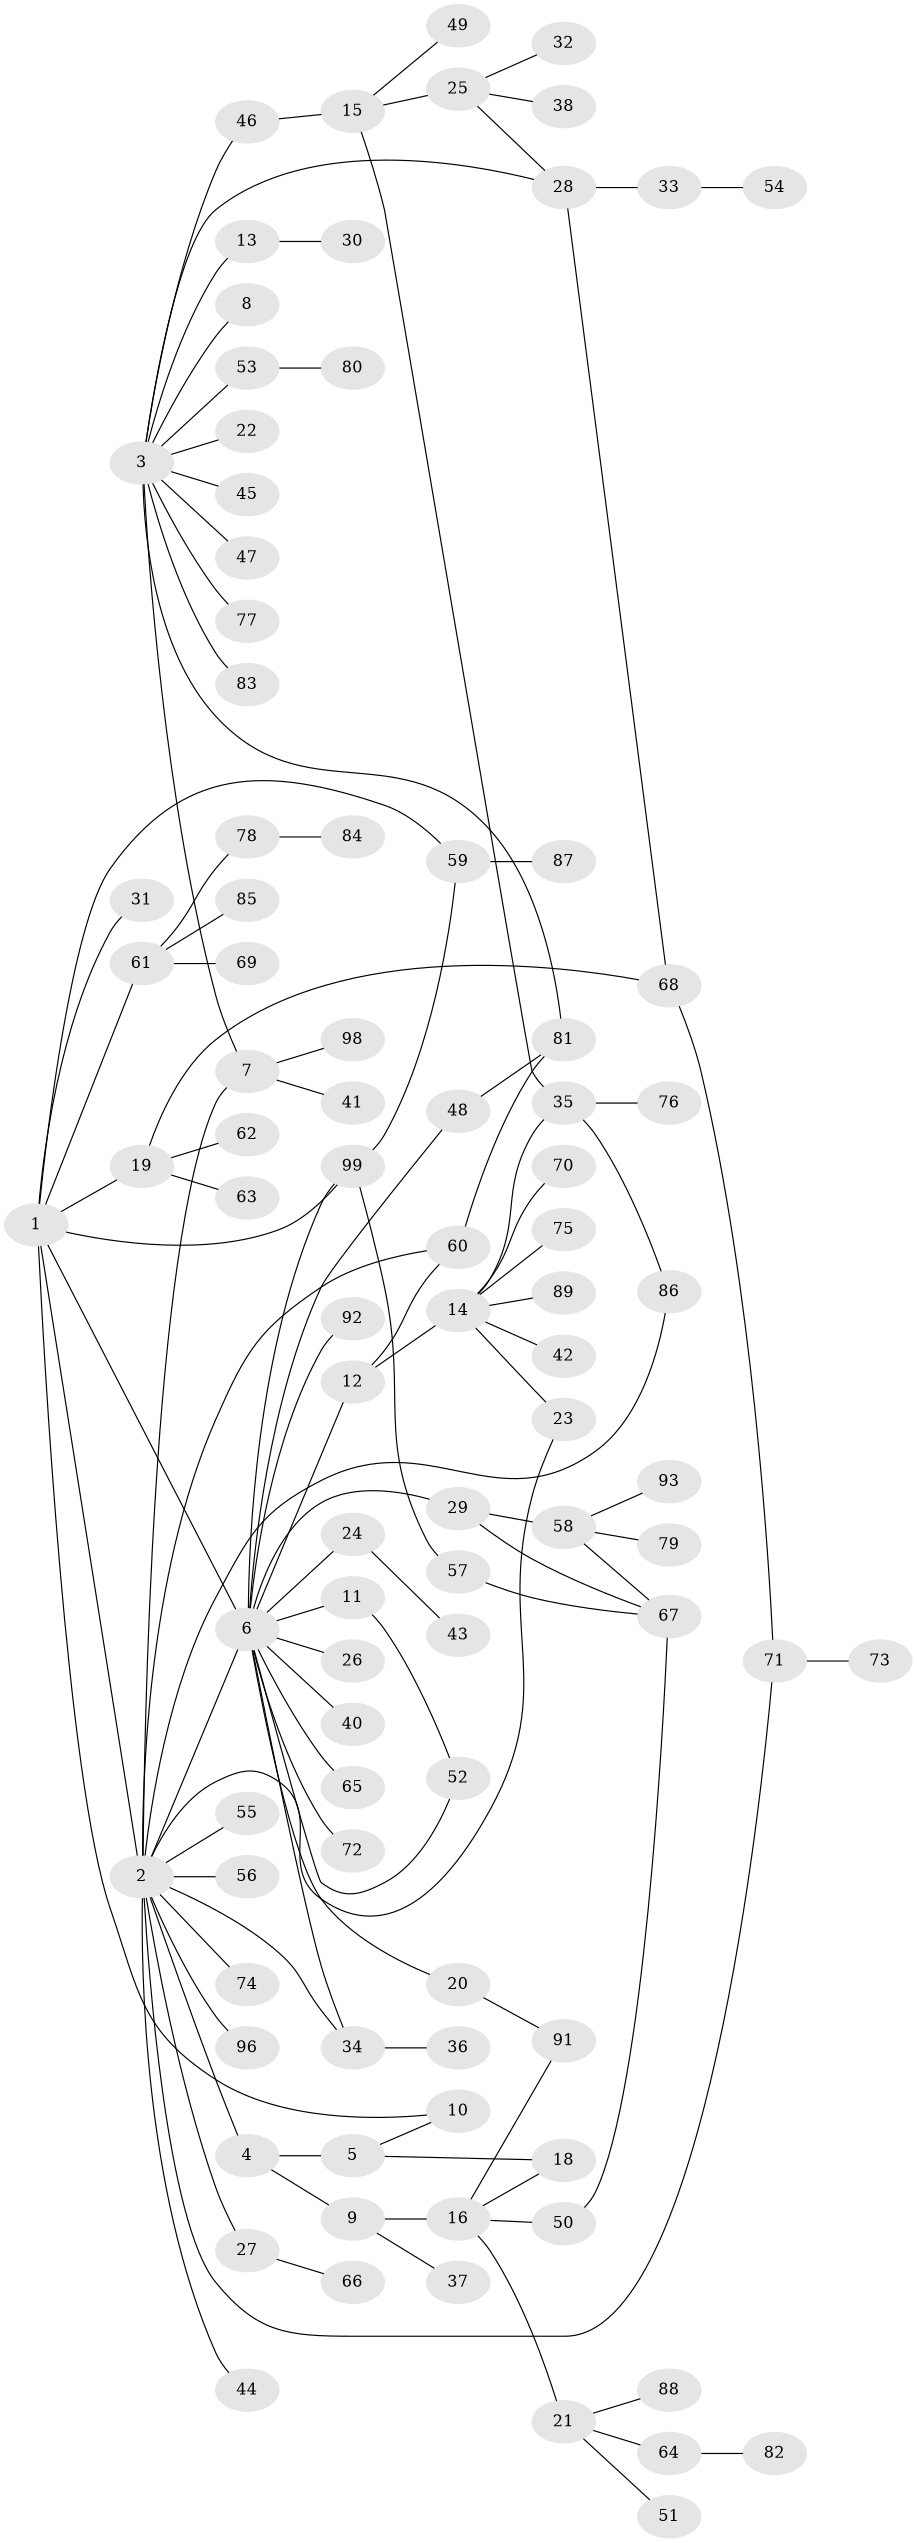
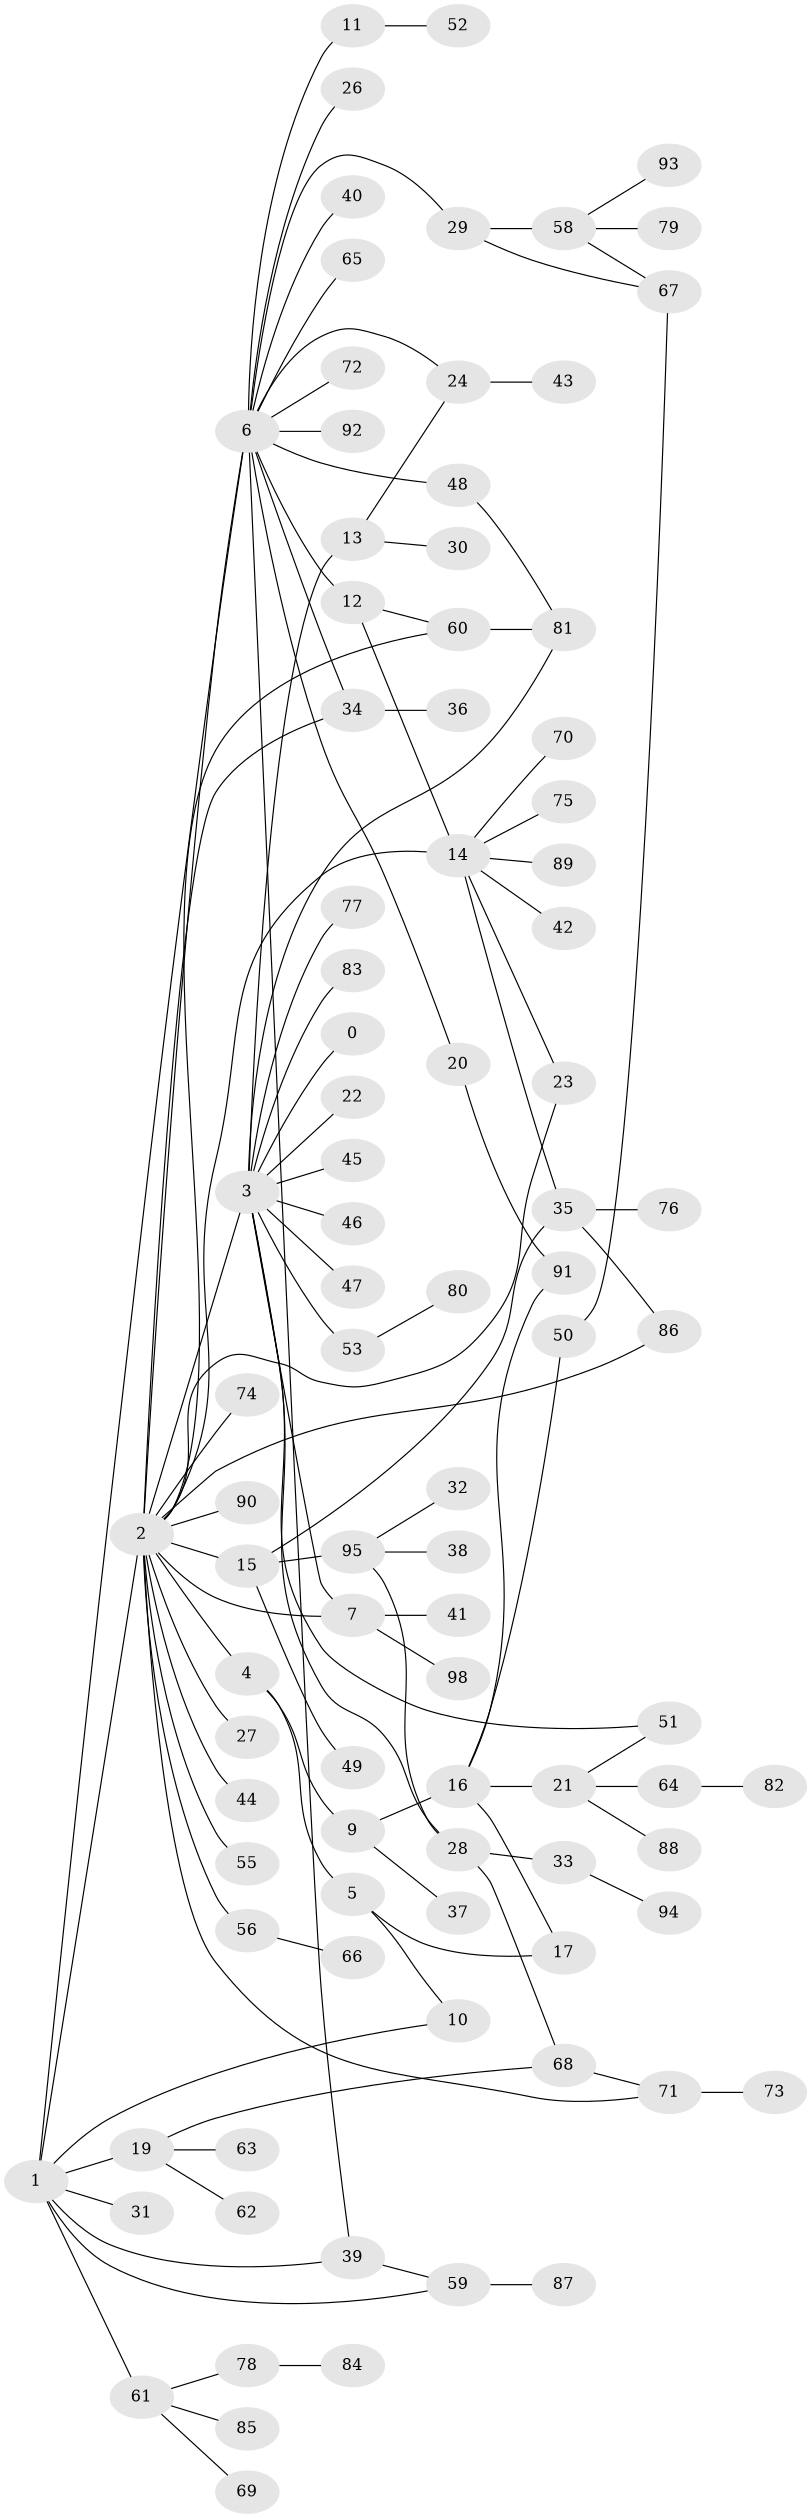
(458, 89) -> (353, 1552)
(300, 117) -> (195, 1550)
(775, 188) -> (669, 1913)
(247, 305) -> (353, 1034)
none -> (406, 461)
none -> (221, 1134)
(353, 1166) -> (353, 2258)
none -> (188, 1386)
(458, 1572) -> none
none -> (314, 1634)
(310, 1852) -> none
(247, 2048) -> (247, 1503)
(564, 2160) -> (564, 1953)
(300, 2267) -> (300, 1944)
